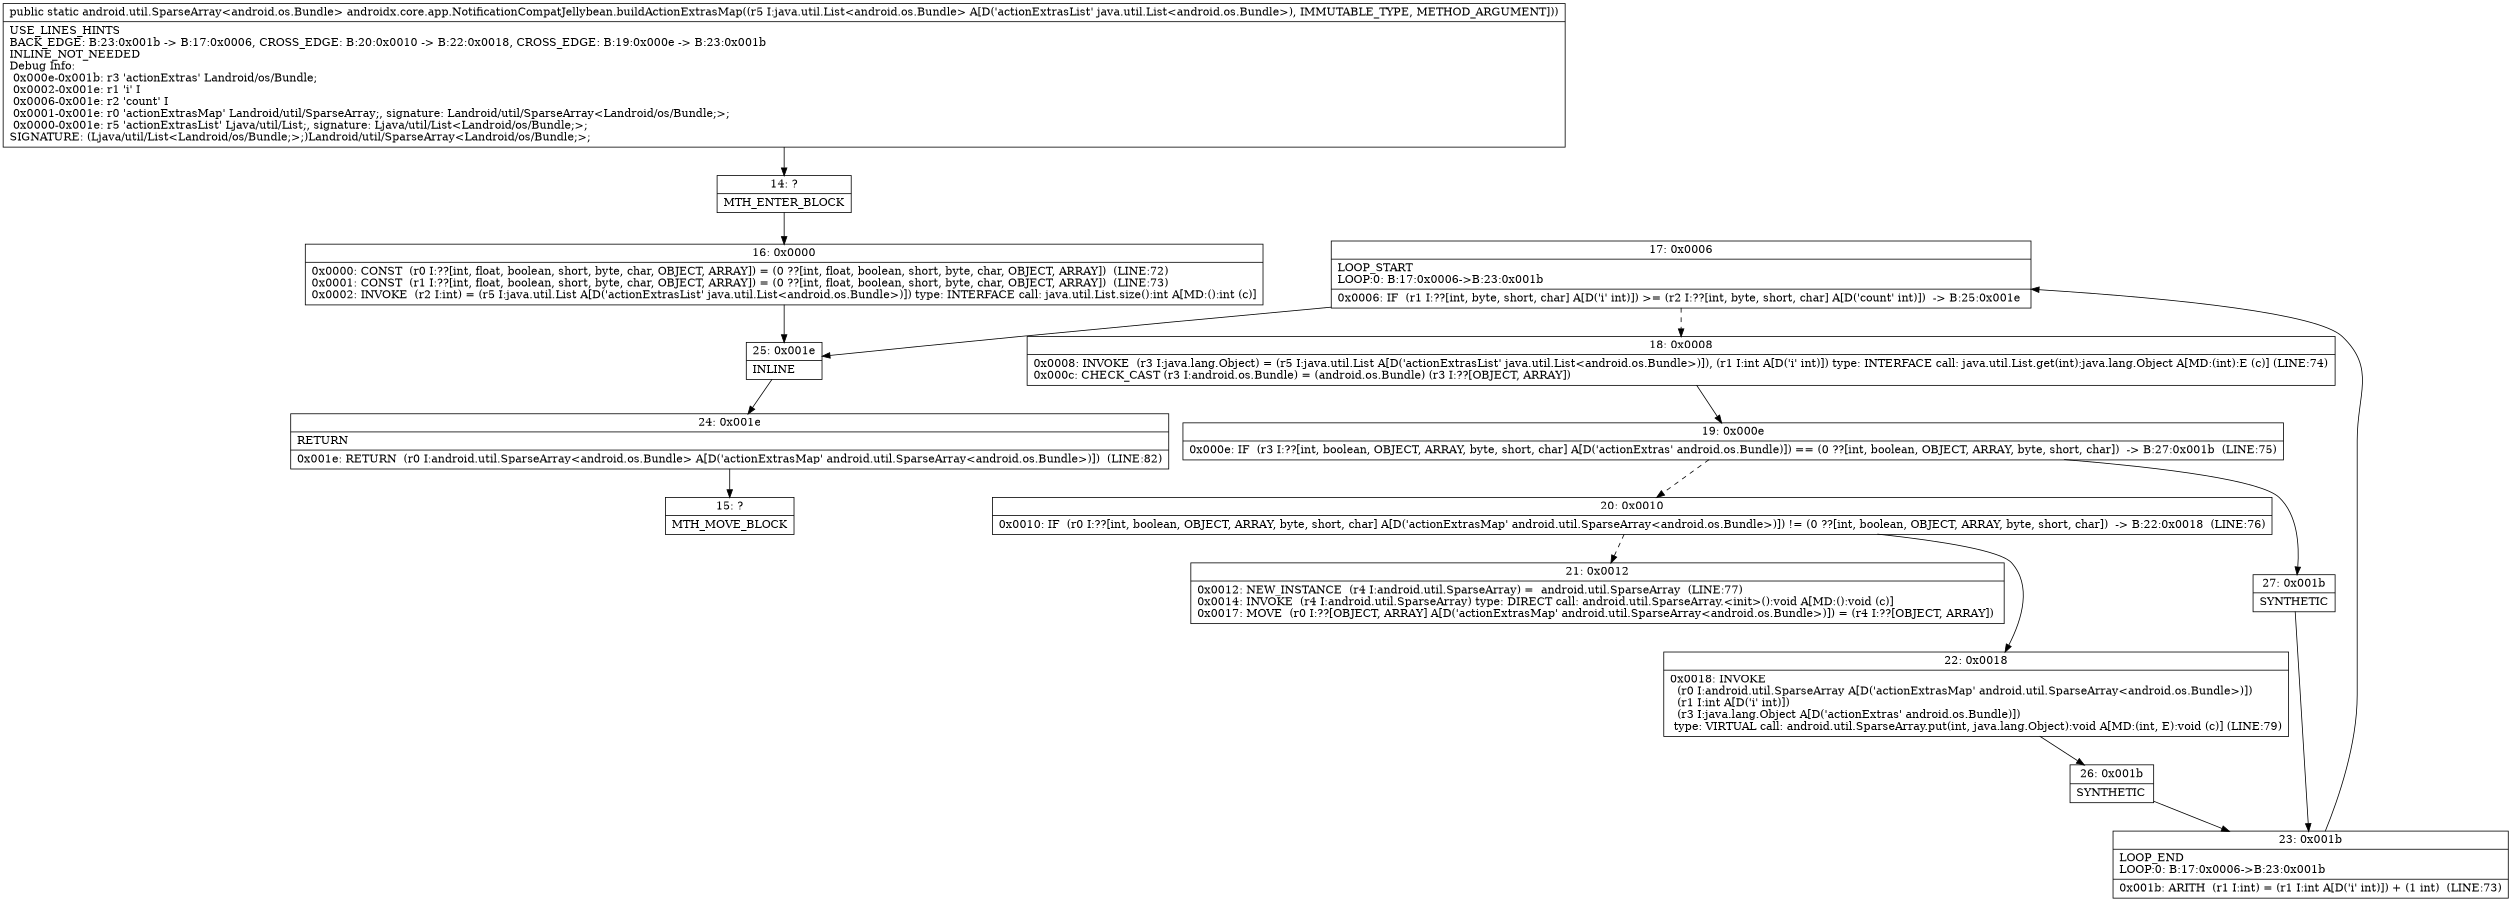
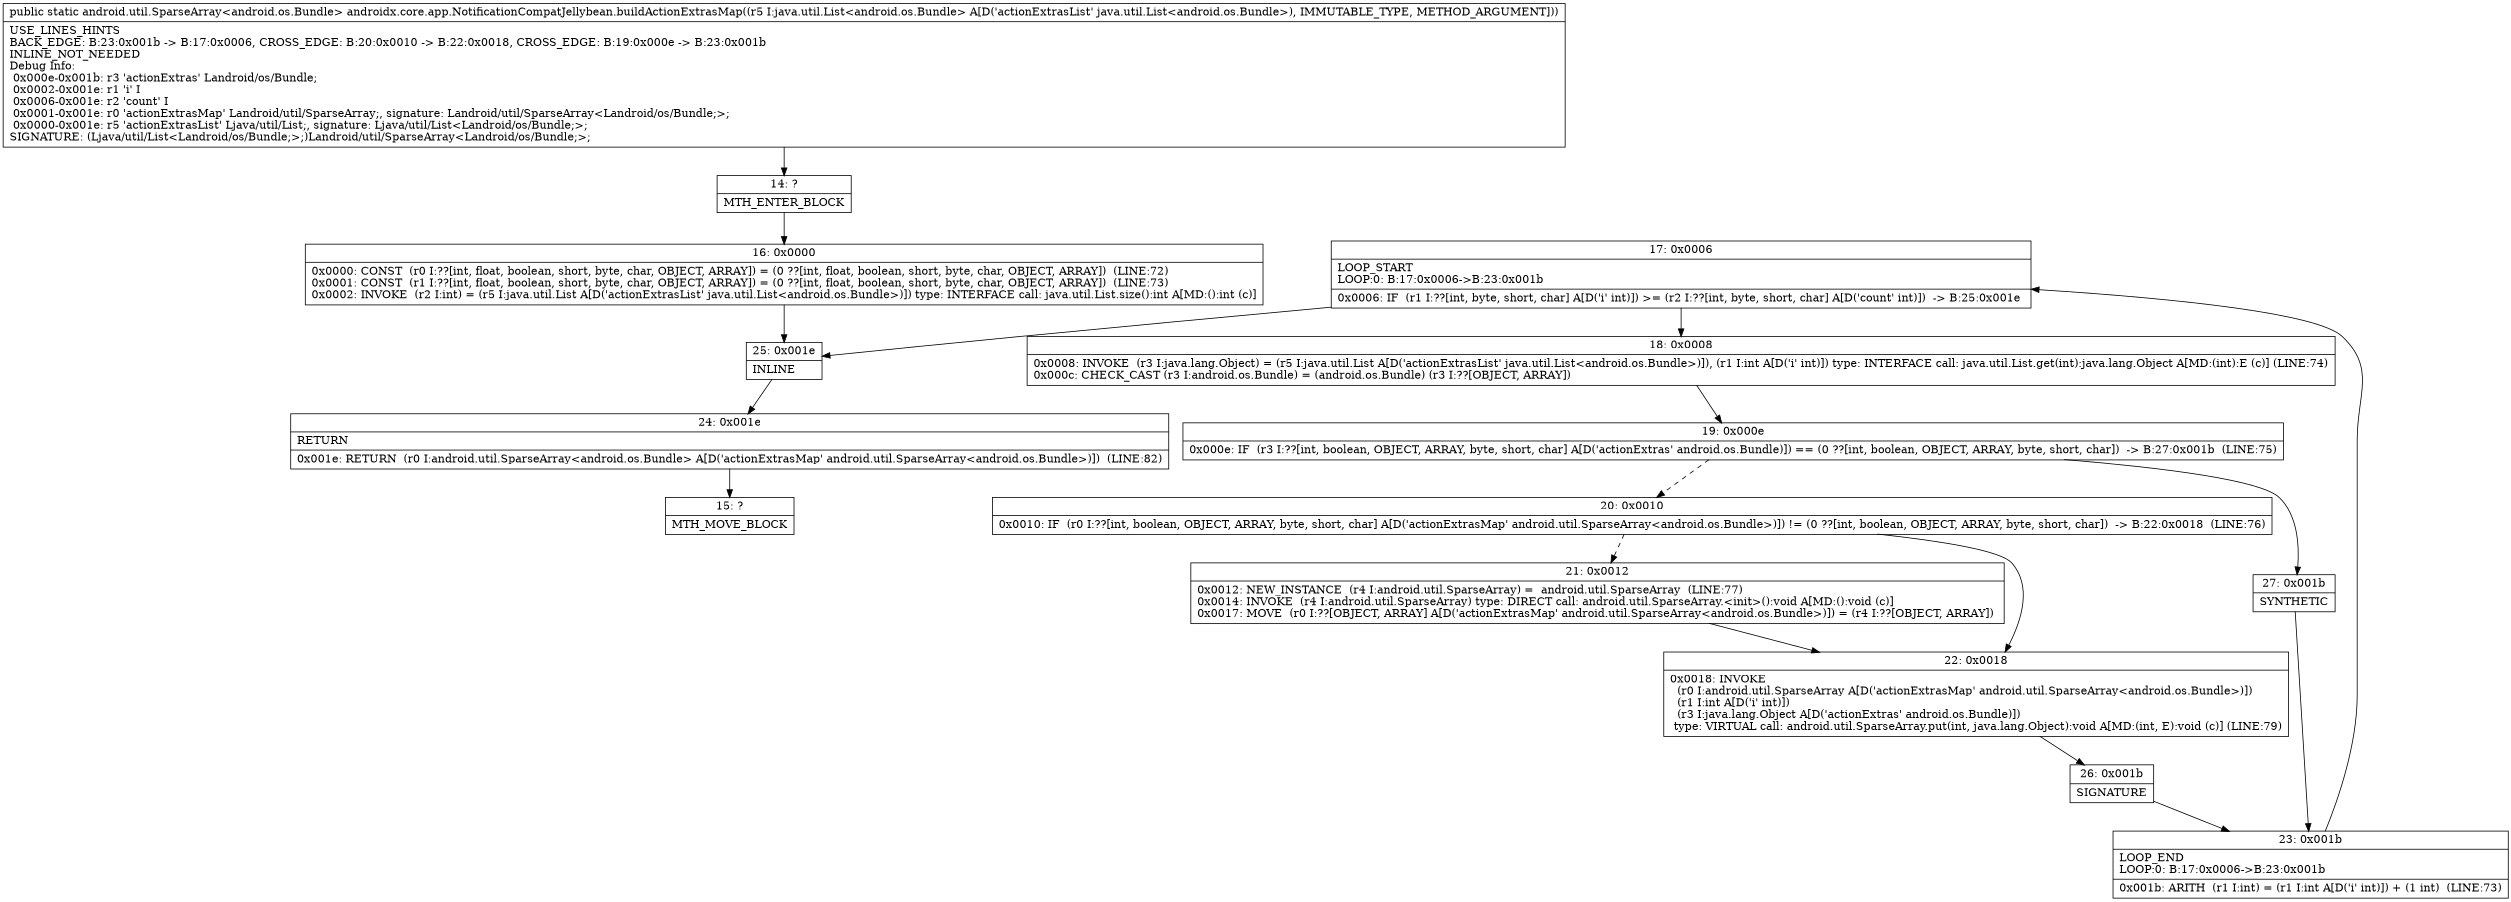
(1681, 318) -> (1681, 318)
none -> (1760, 637)
(2111, 793) -> (2112, 793)
